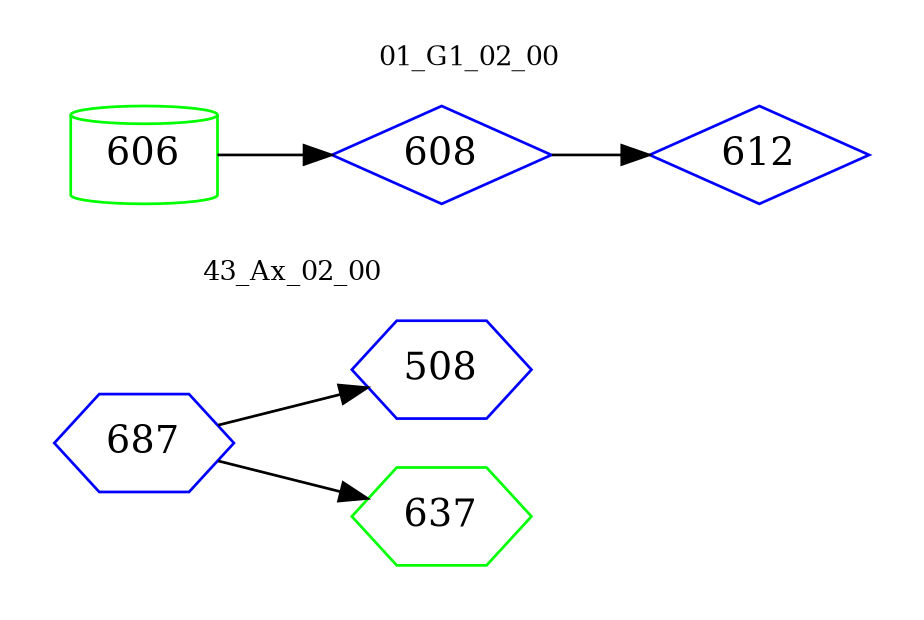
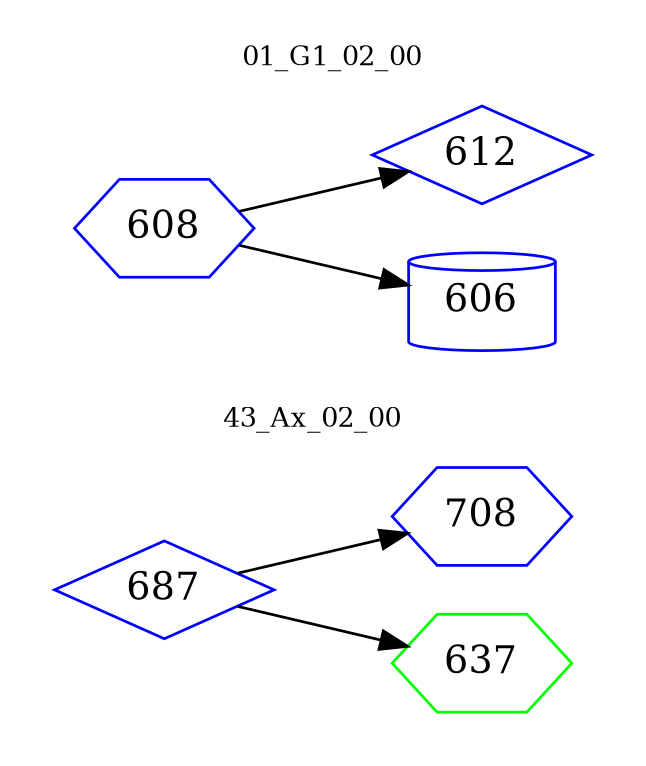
(144, 155) -> (482, 302)
(260, 155) -> (310, 262)
(442, 155) -> (164, 228)
(442, 370) -> (482, 516)
(144, 443) -> (164, 590)
